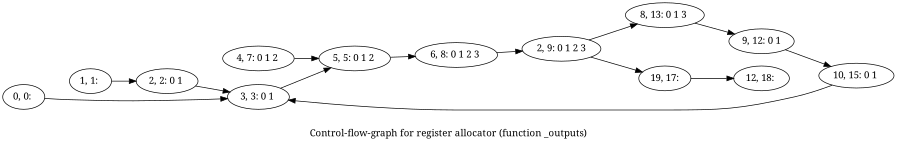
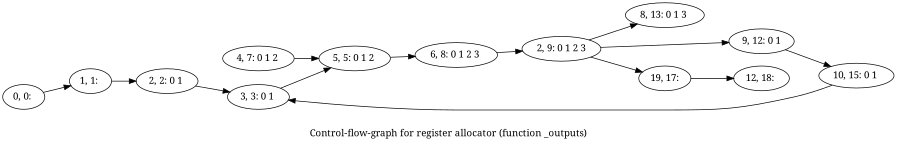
(711, 28) -> (661, 45)
(133, 101) -> (54, 90)
